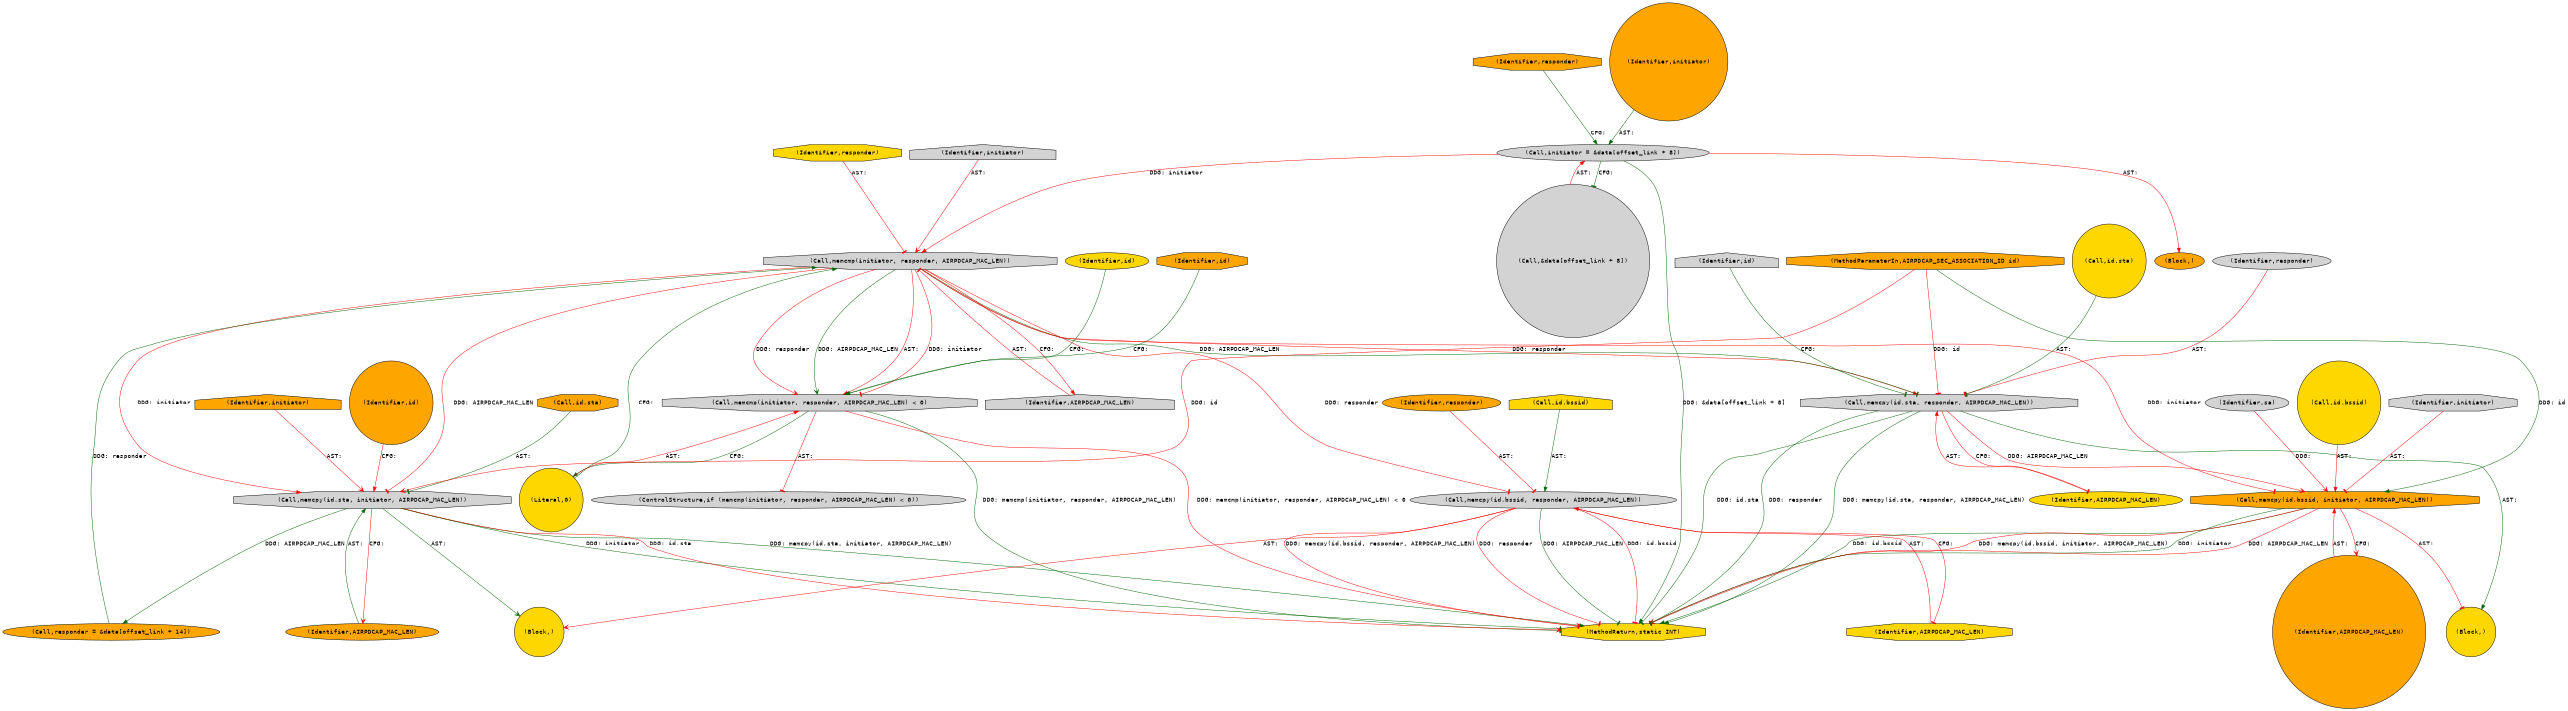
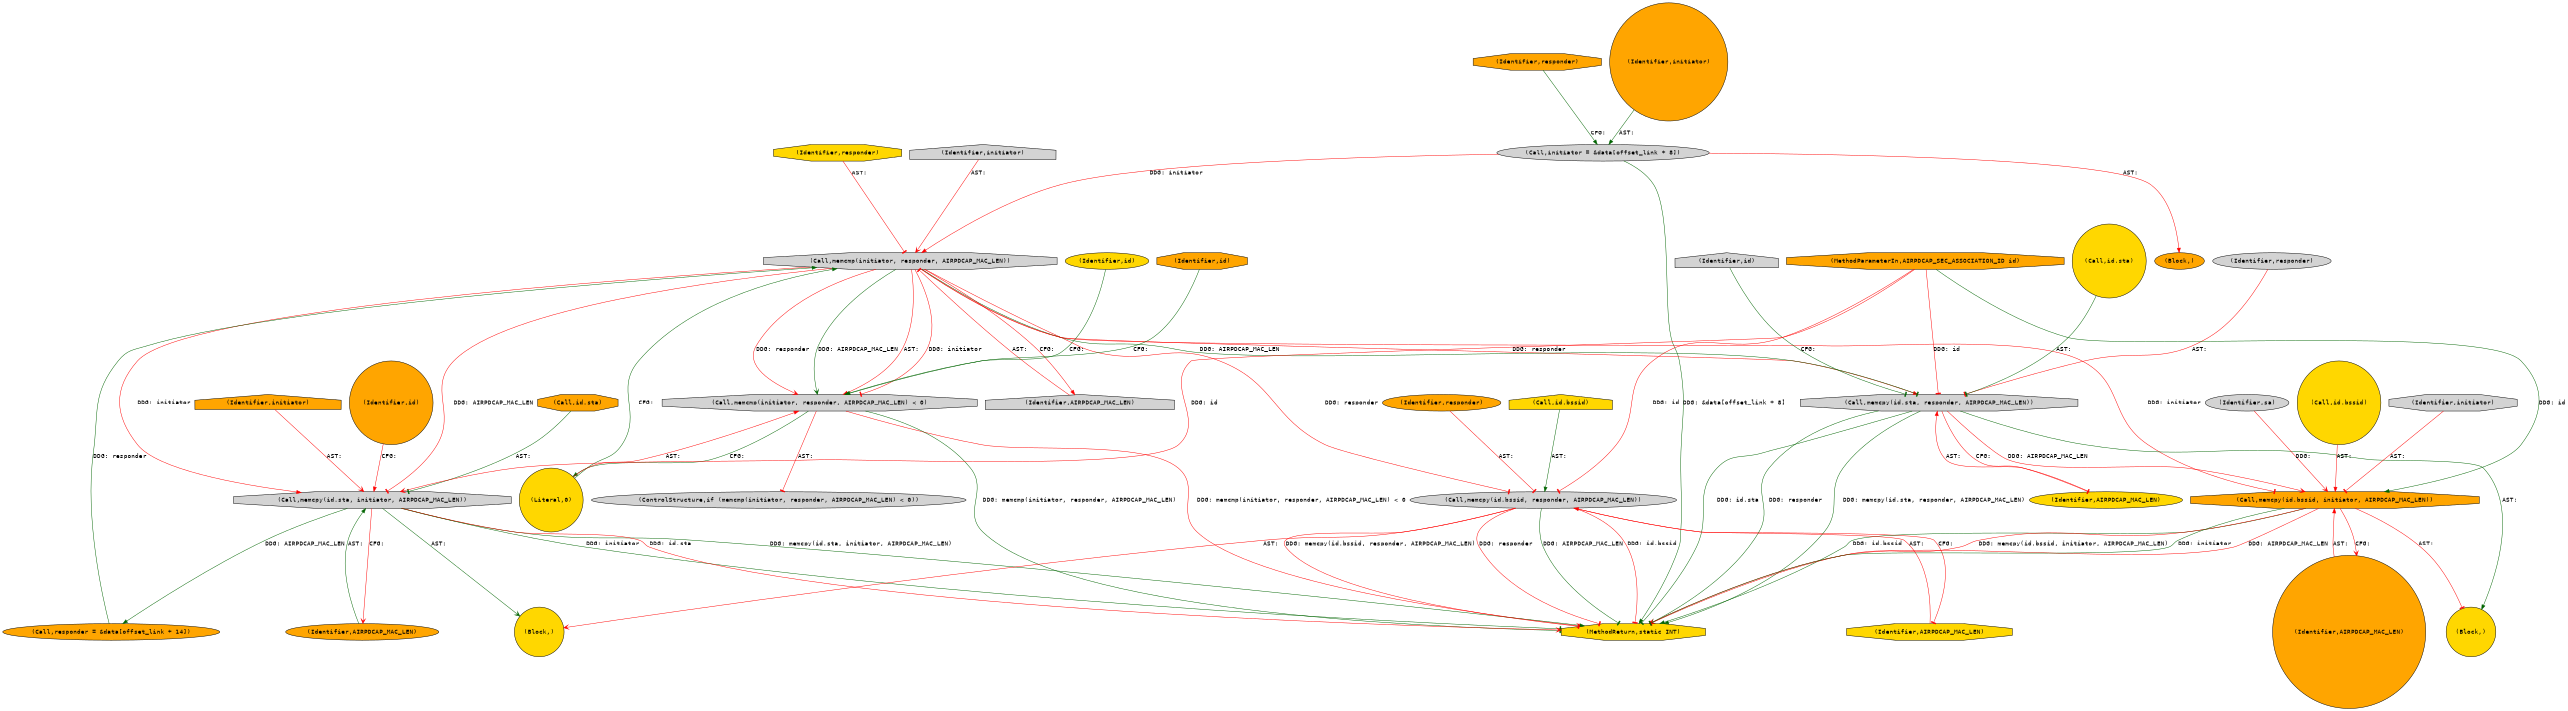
(1573, 261) -> none
none -> (1763, 343)
